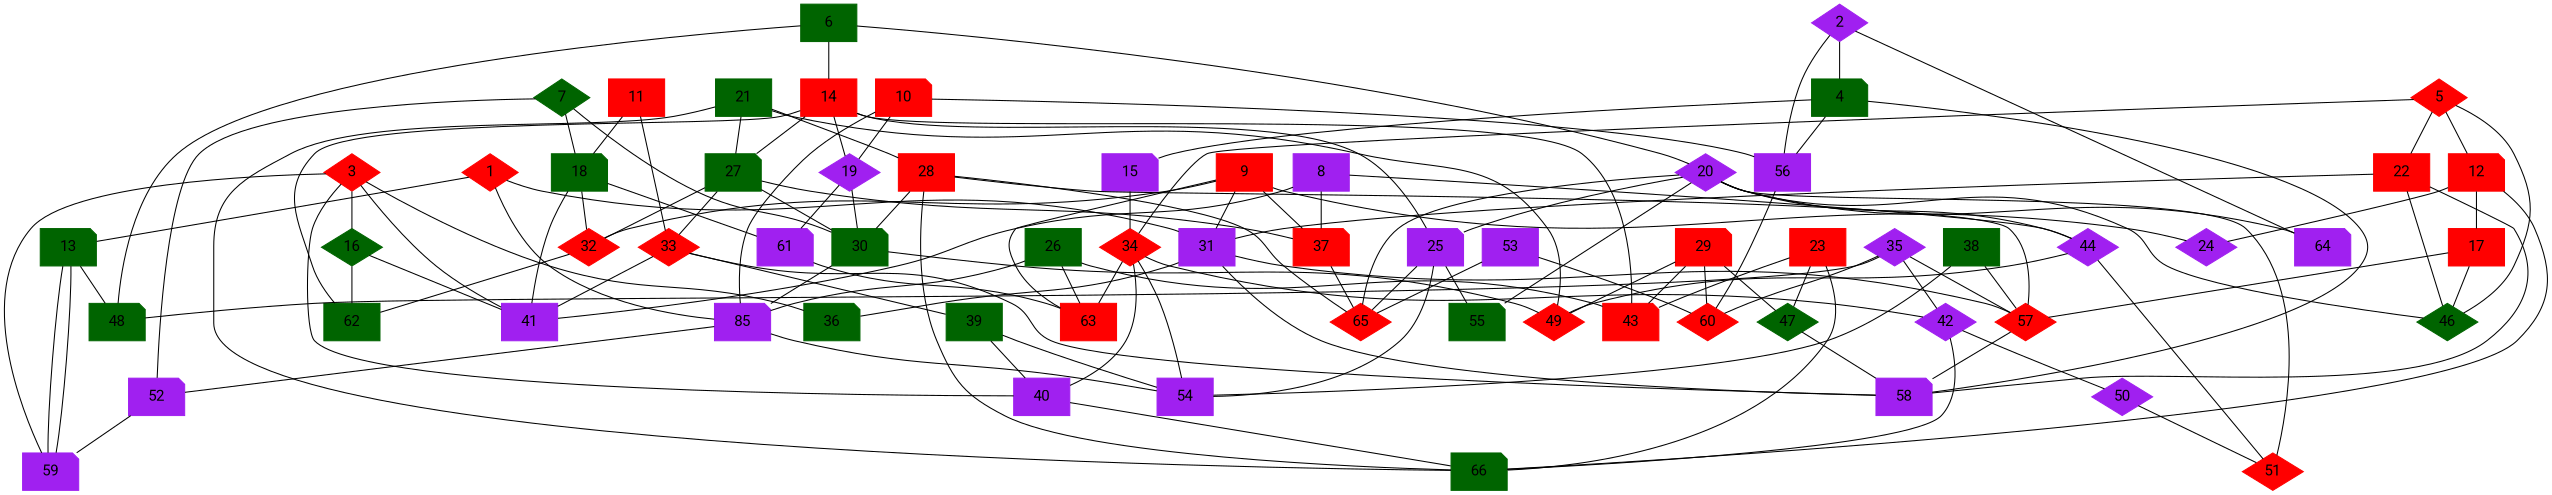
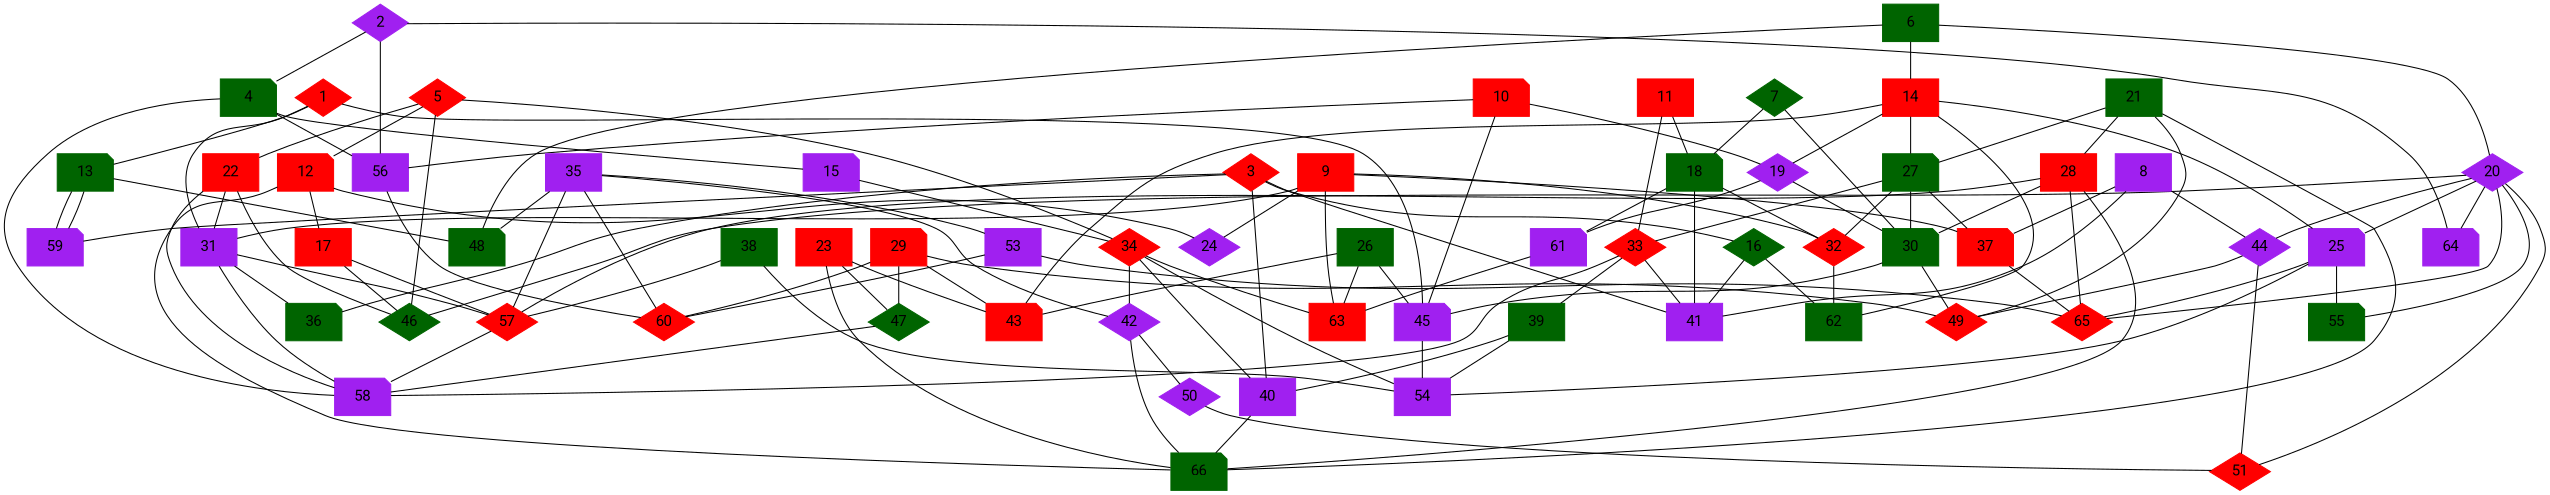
none -> (795, 194)
(1895, 247) -> (574, 172)
(743, 322) -> (1422, 322)
(157, 397) -> none
